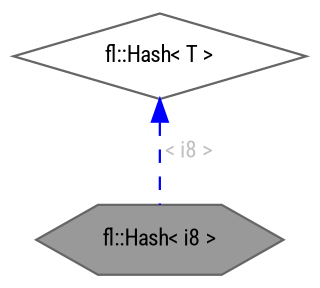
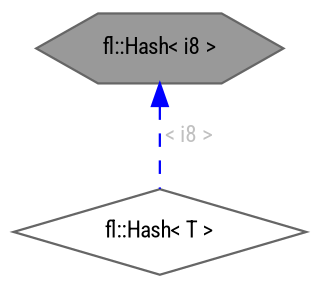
(160, 164) -> (160, 148)
